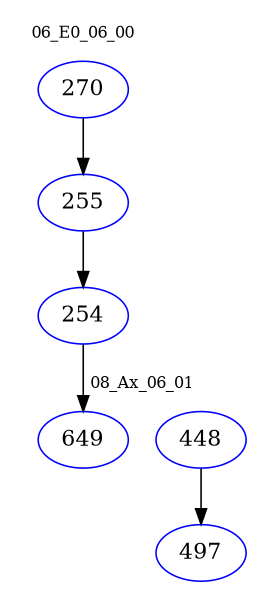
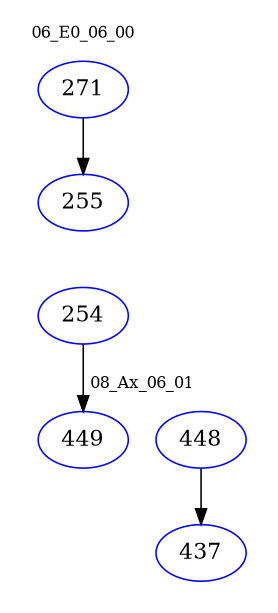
(83, 90) -> (83, 90)
(83, 251) -> none
(83, 440) -> (83, 440)
(201, 553) -> (201, 553)
